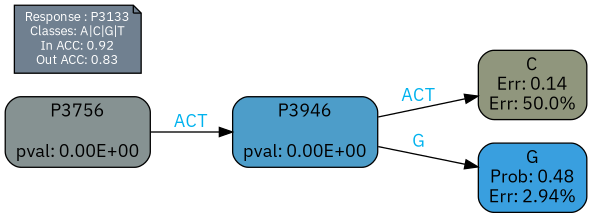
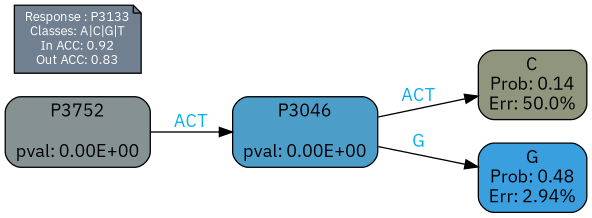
(533, 85) -> (533, 85)
(78, 132) -> (78, 132)
(305, 132) -> (305, 132)
